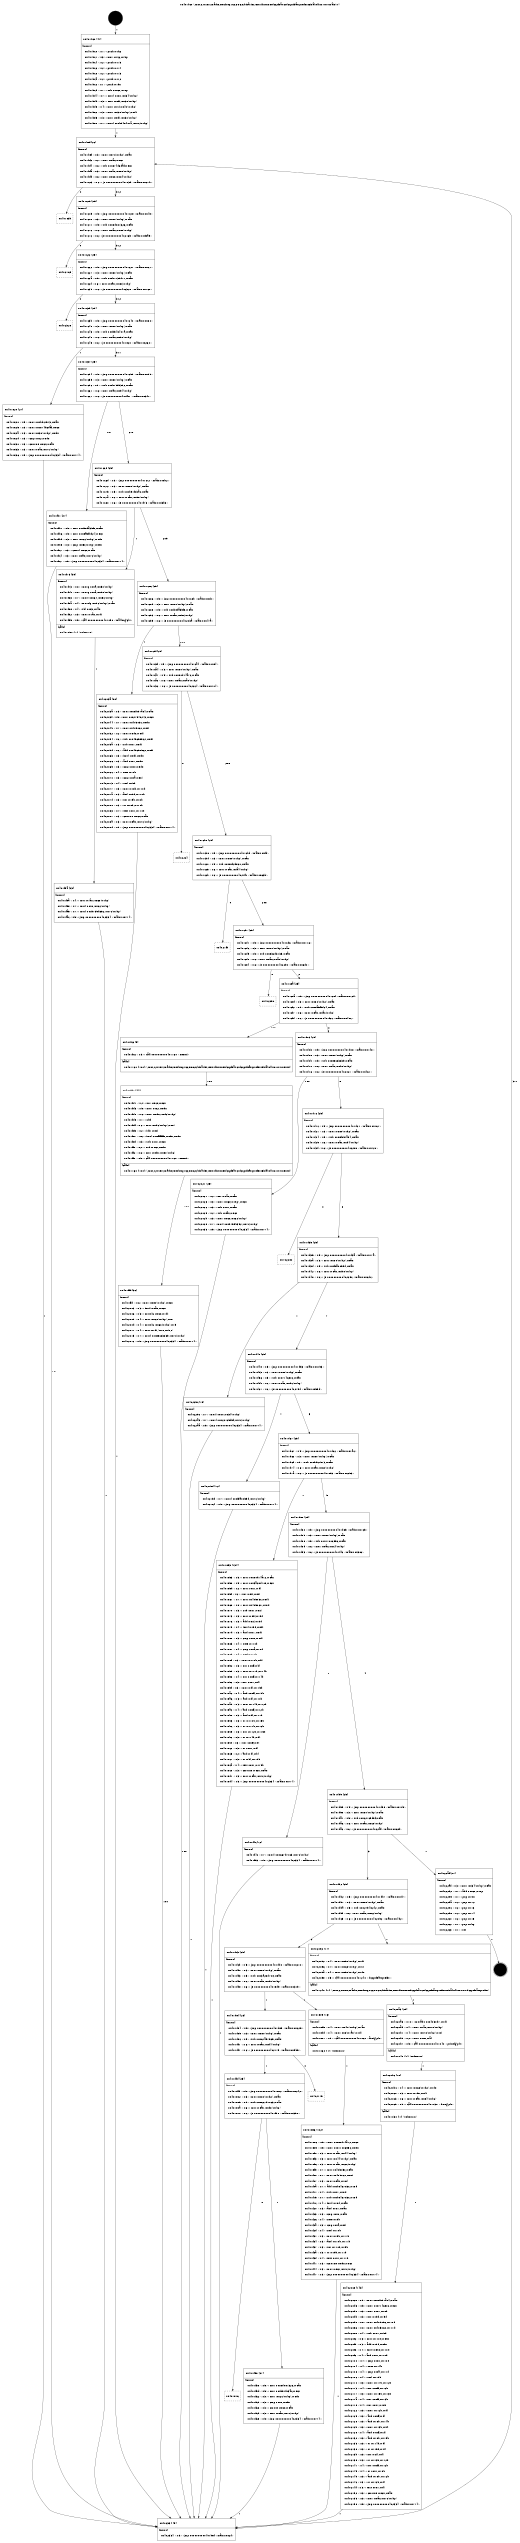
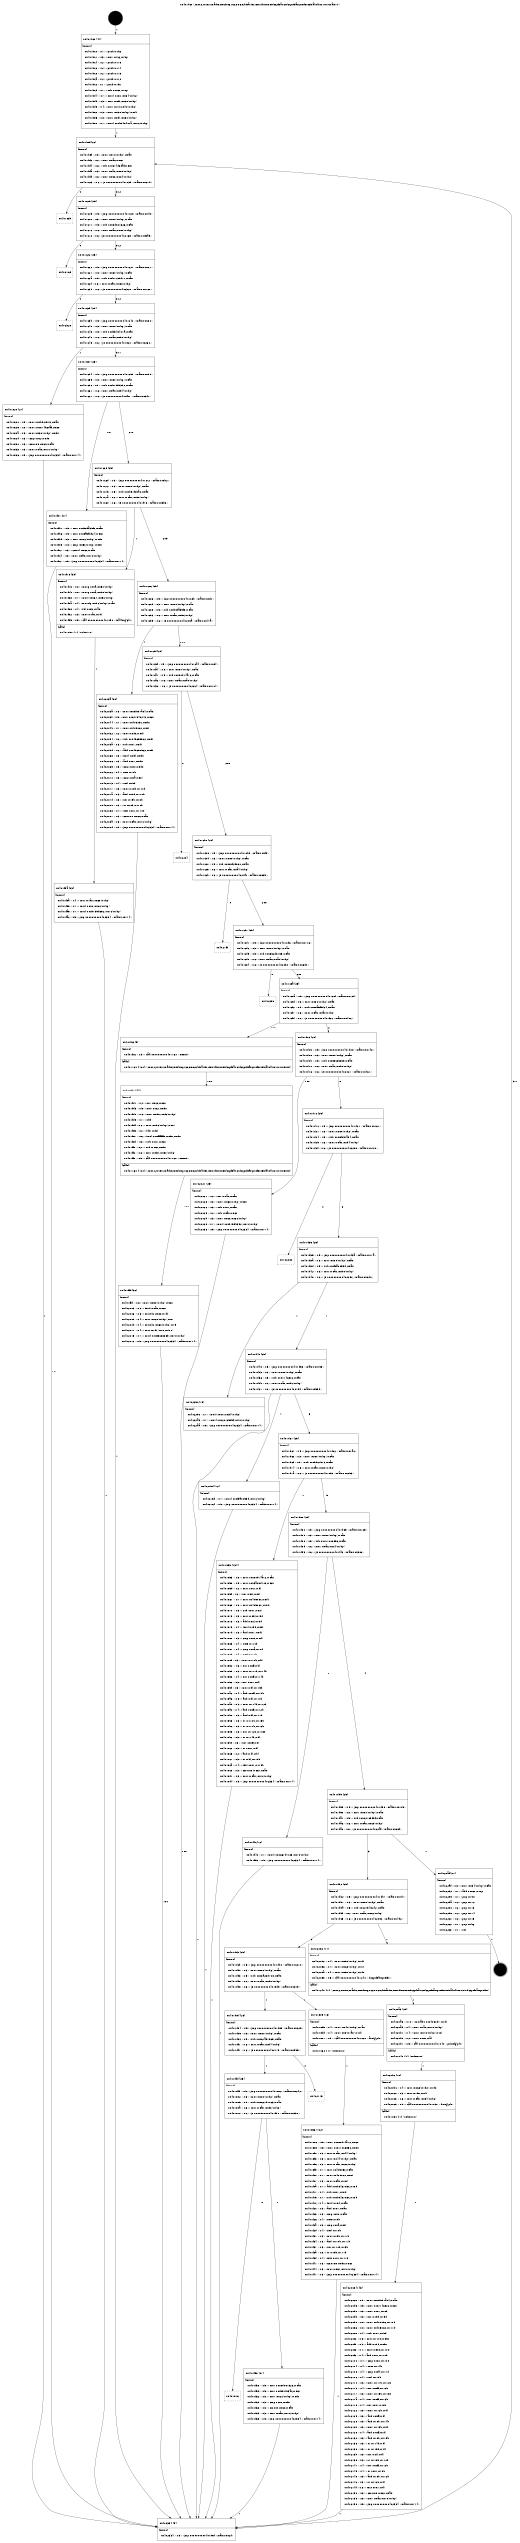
(299, 974) -> (299, 974)
(190, 1971) -> (196, 1935)
